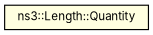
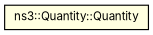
(77, 17) -> (77, 17)
